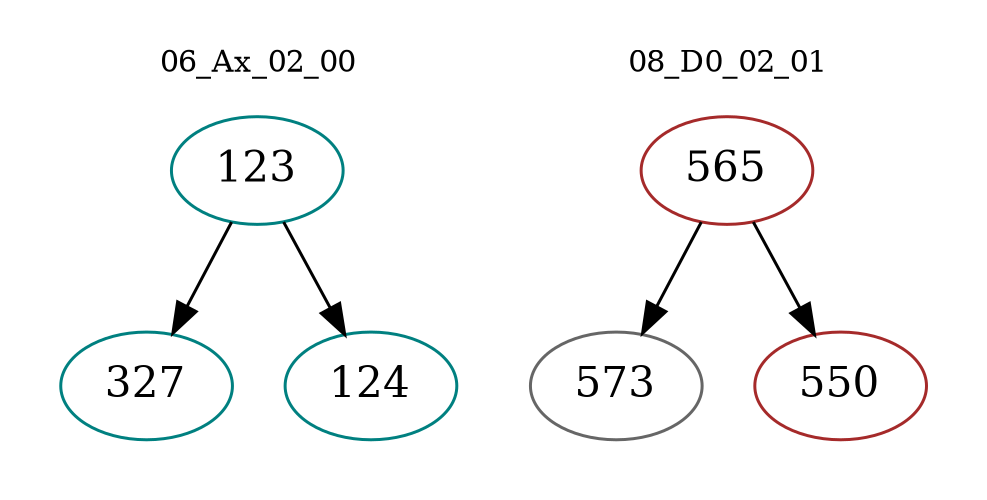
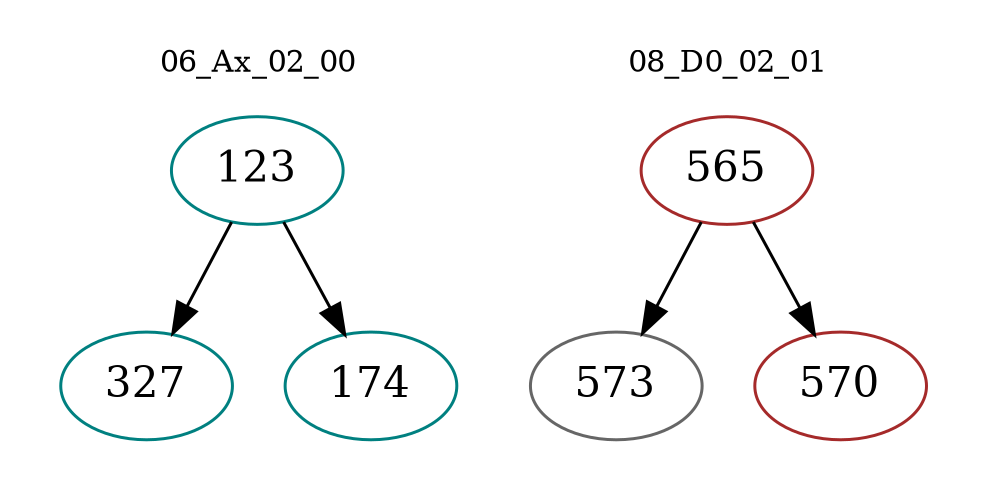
(371, 386) -> (371, 386)
(841, 386) -> (841, 386)
